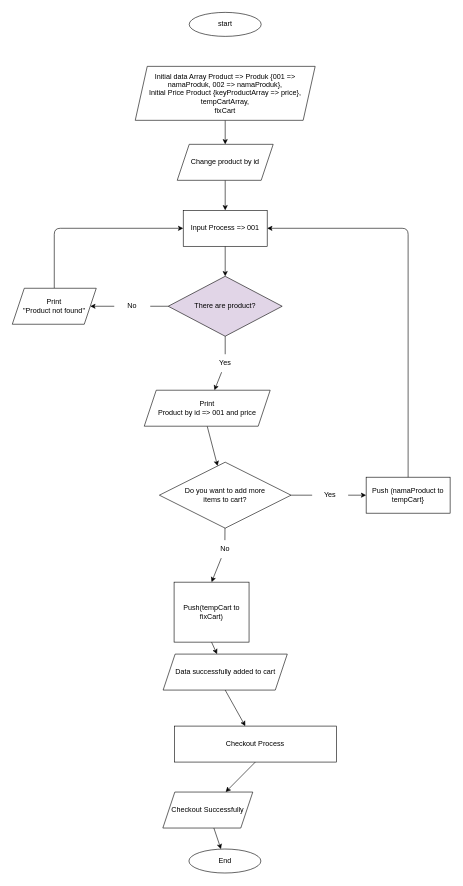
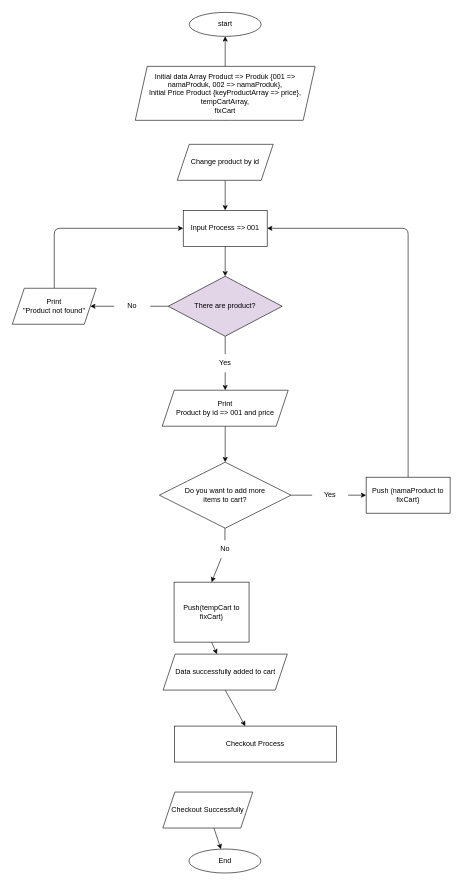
(225, 138) -> (225, 41)
(207, 408) -> (225, 408)
(408, 495) -> (408, 495)
(230, 788) -> none
